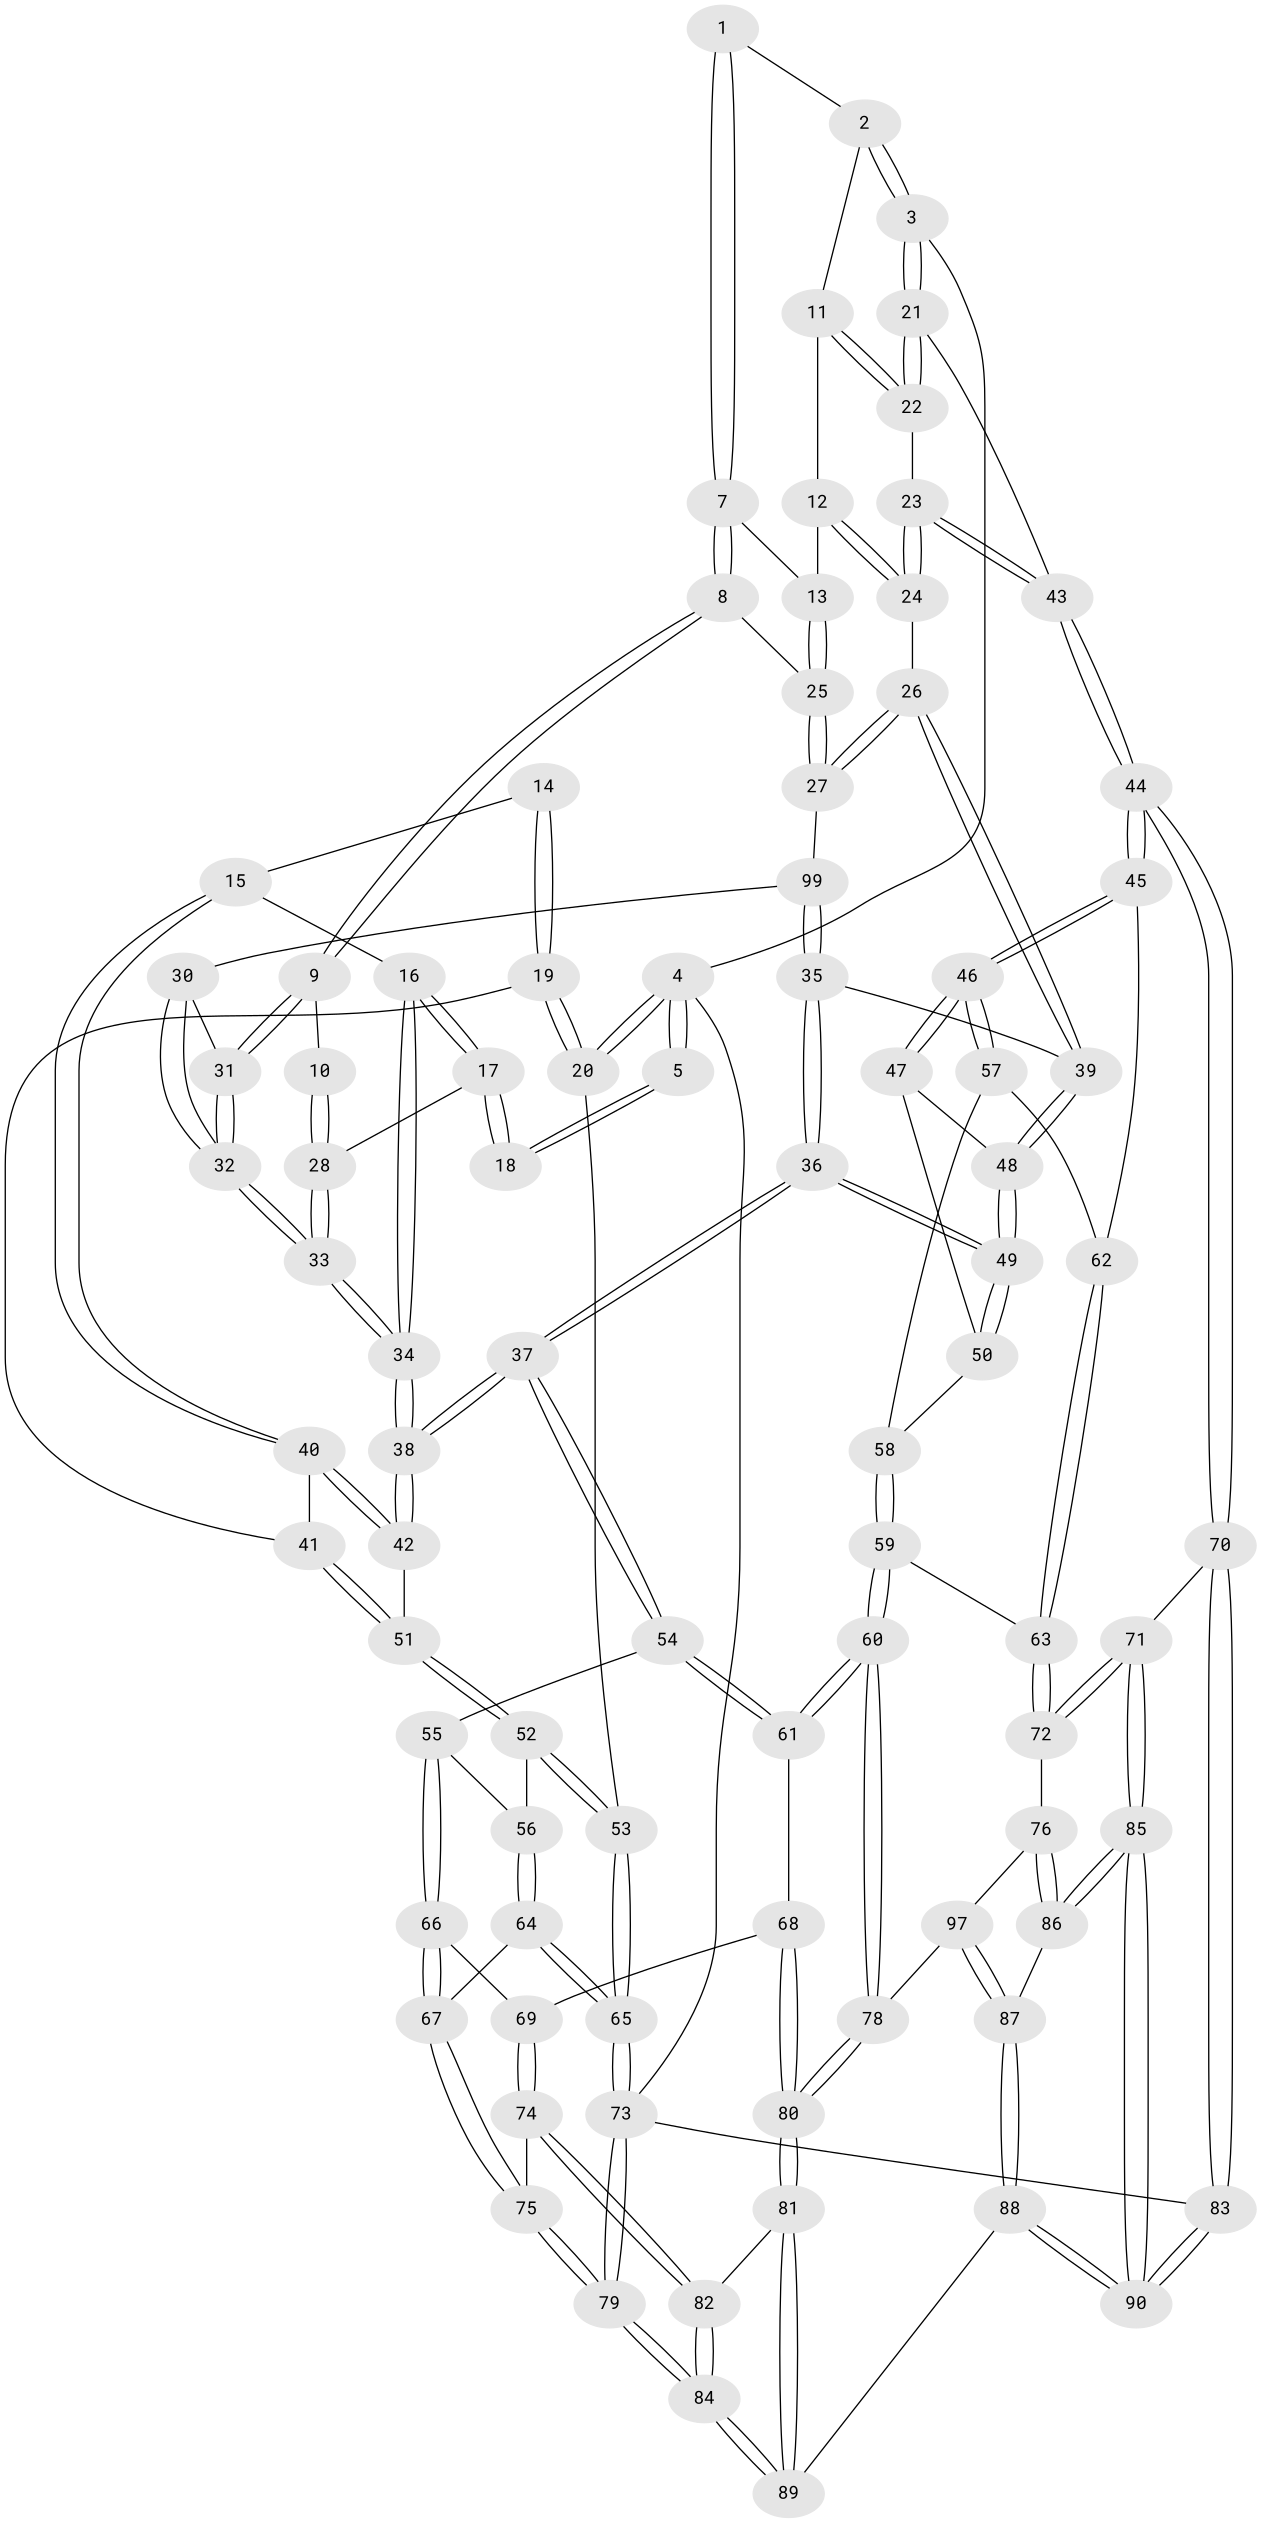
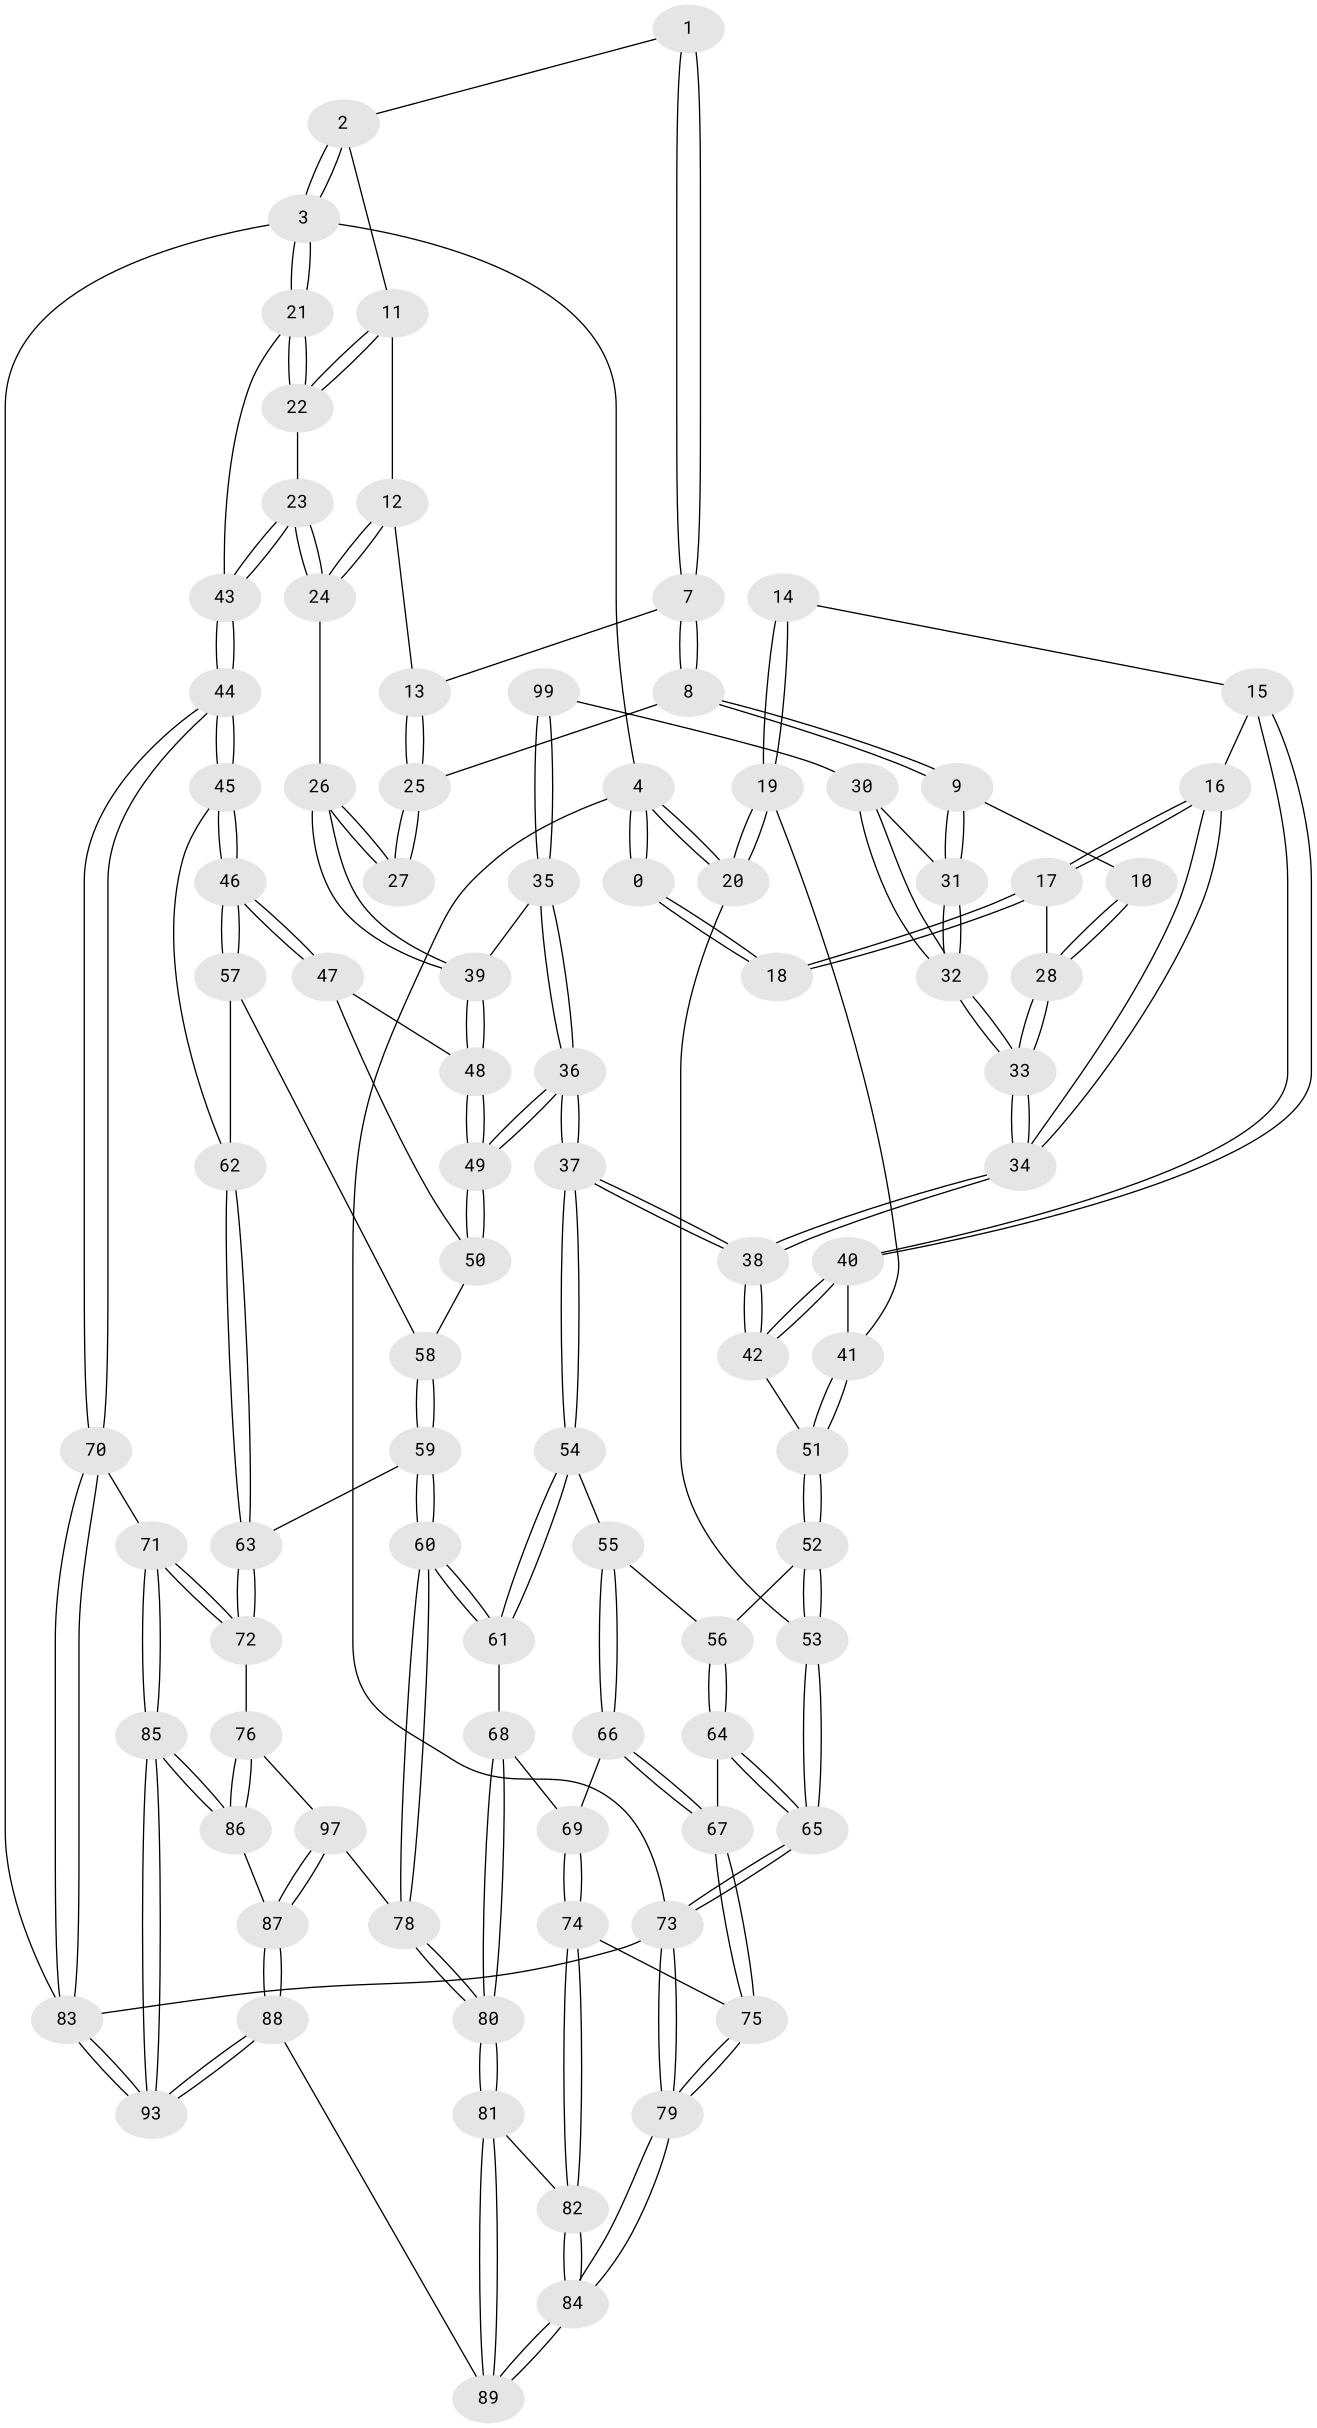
(815, 835) -> none
none -> (5, 1034)
(678, 1072) -> (639, 882)
(1136, 2304) -> (151, 2115)
